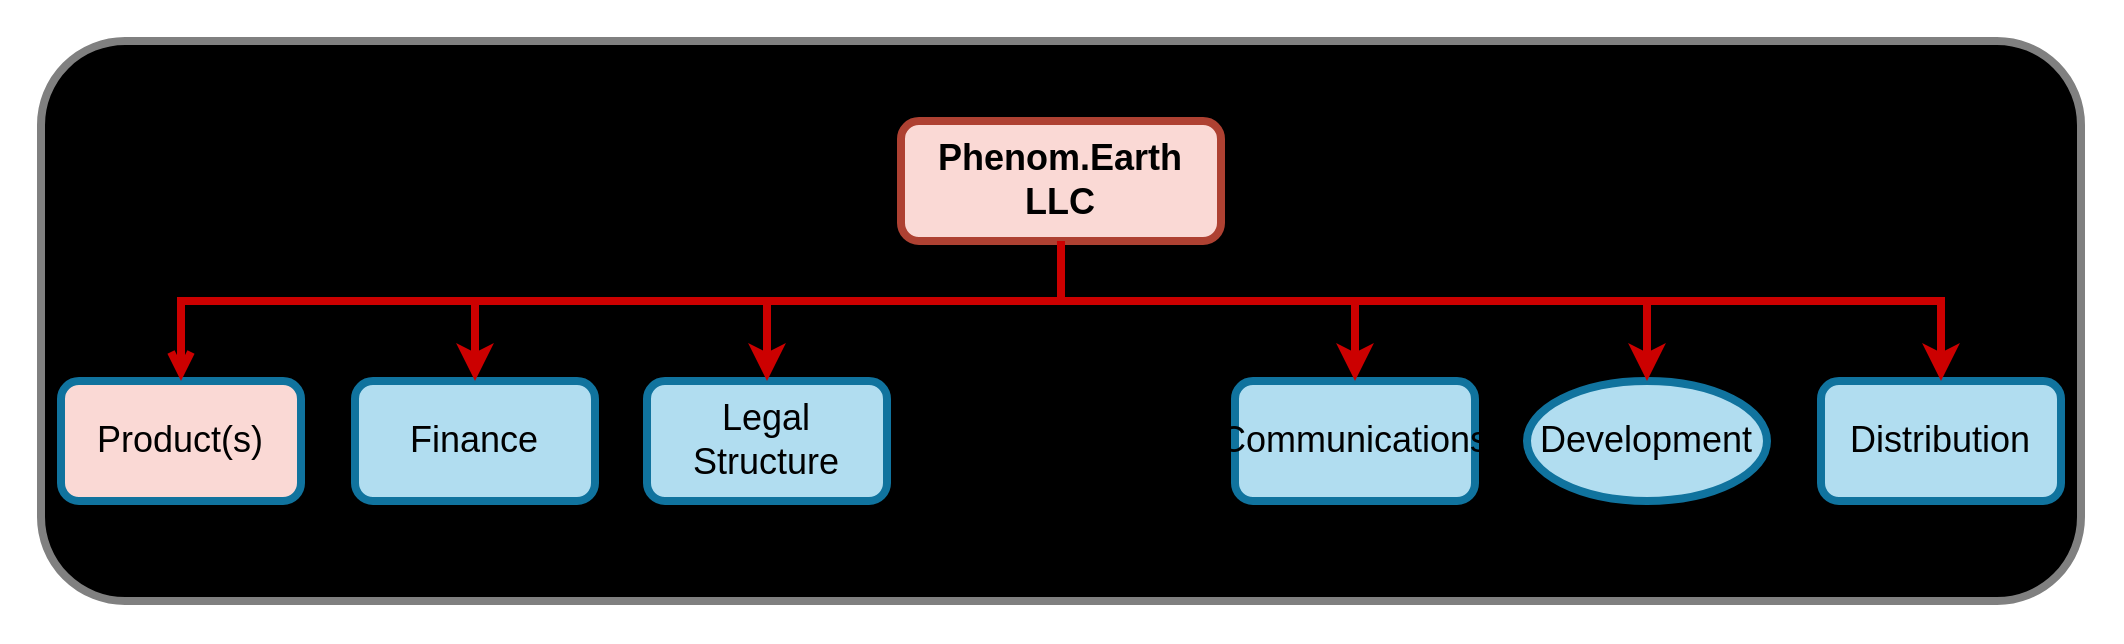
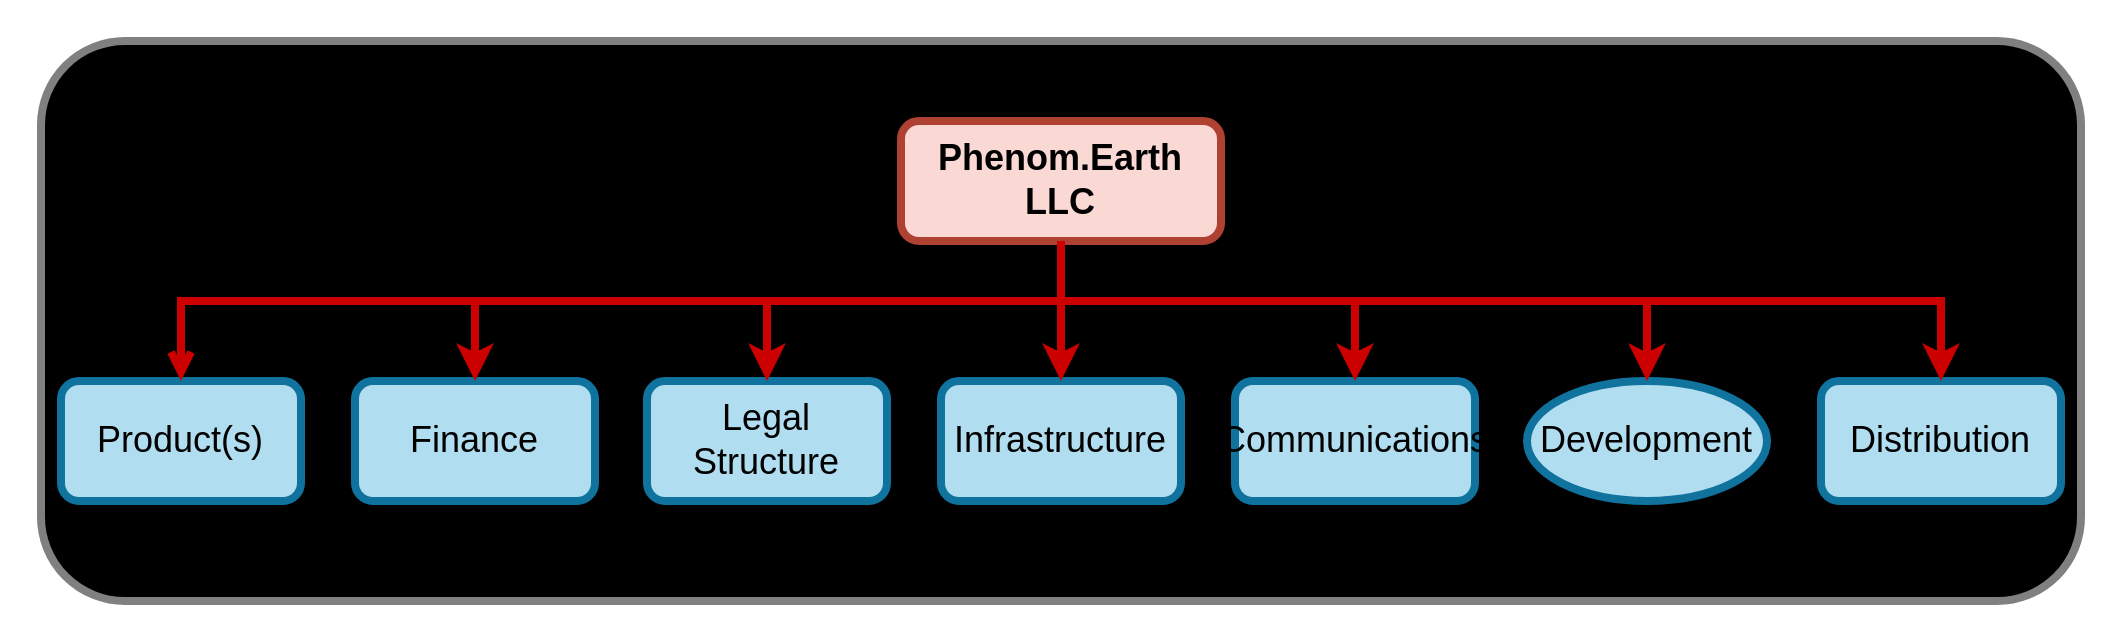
none -> (1061, 331)
(181, 441) -> (181, 441)
none -> (1061, 441)
